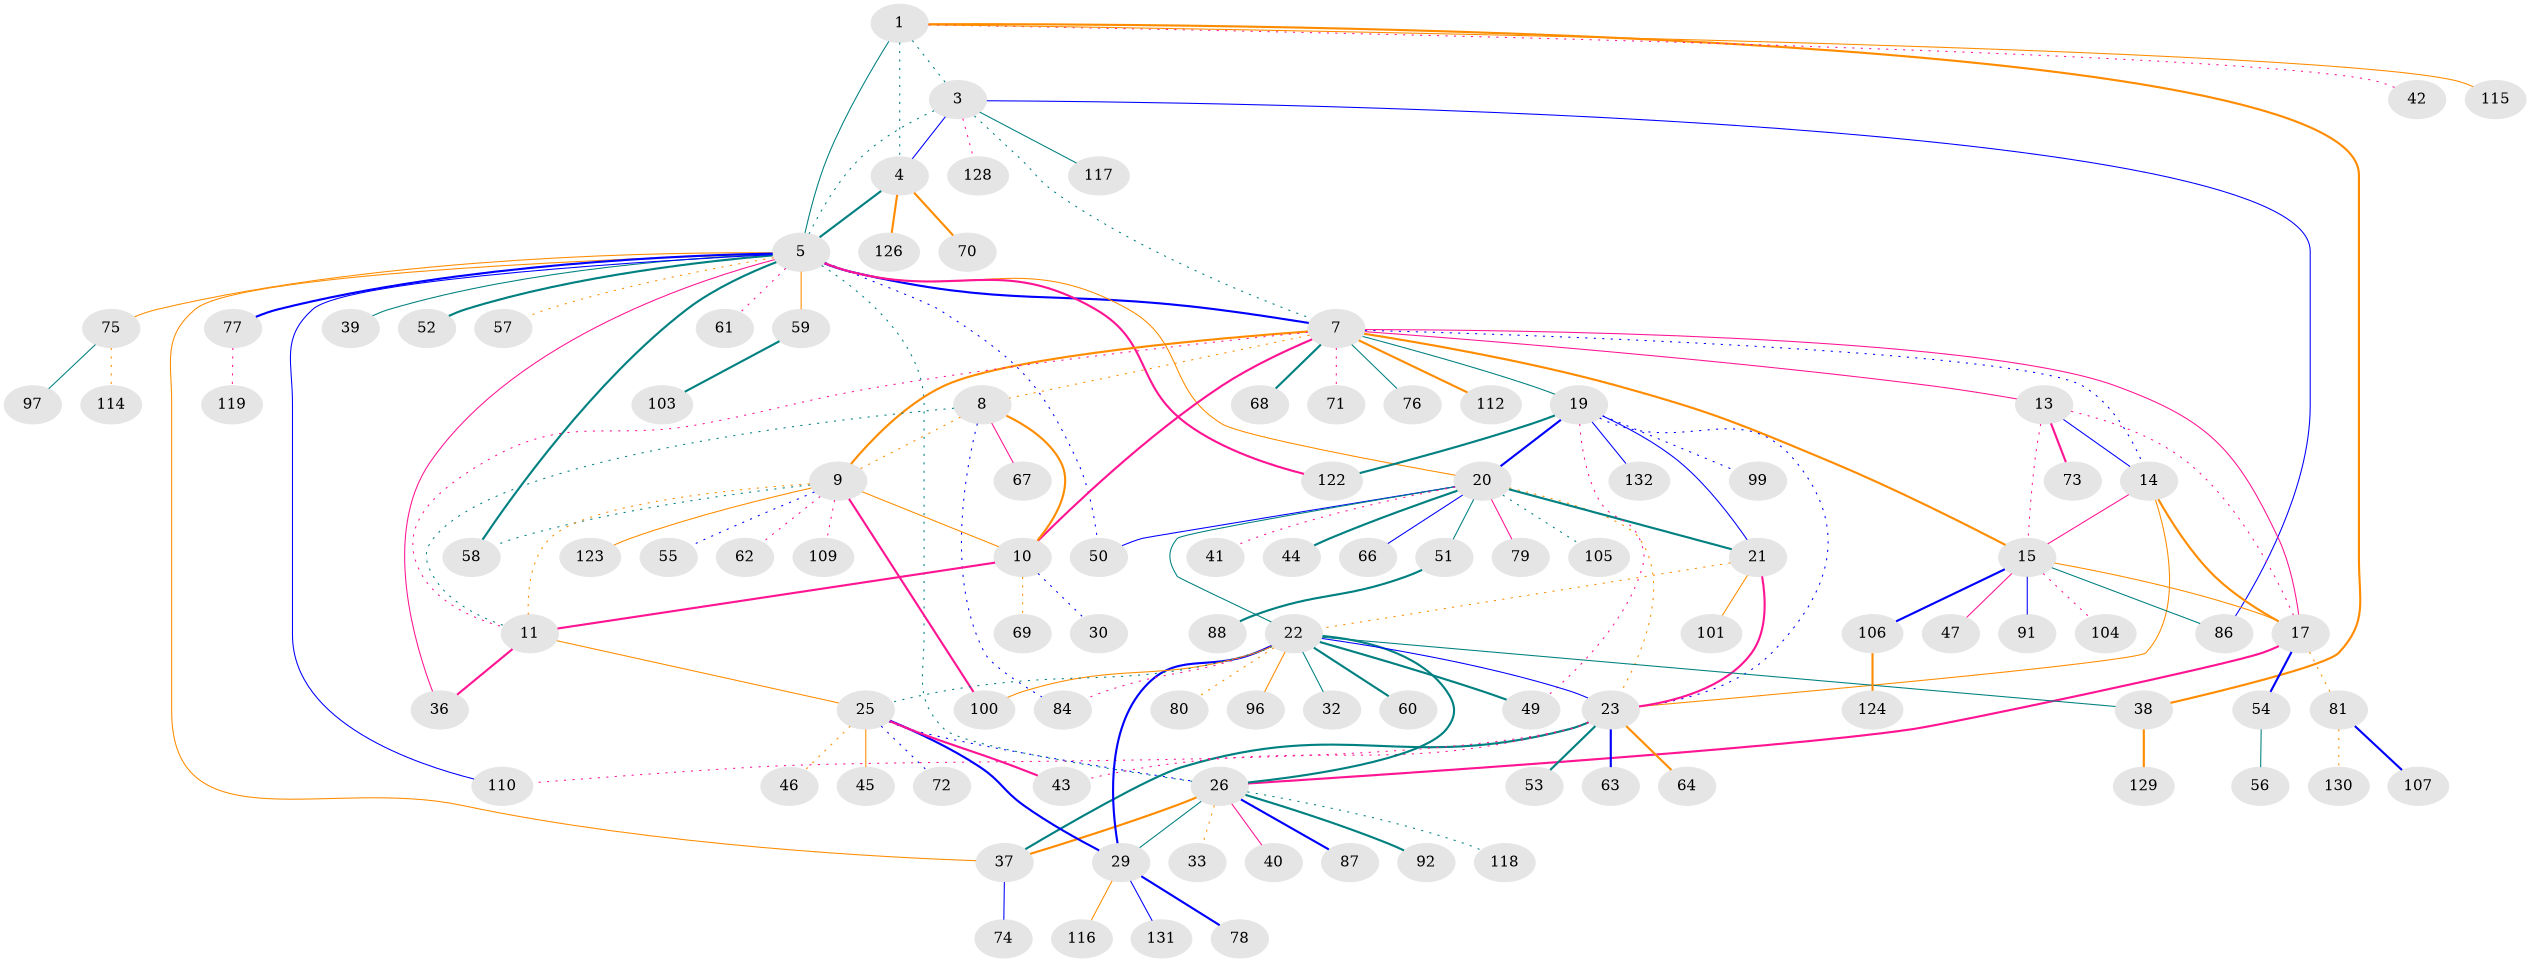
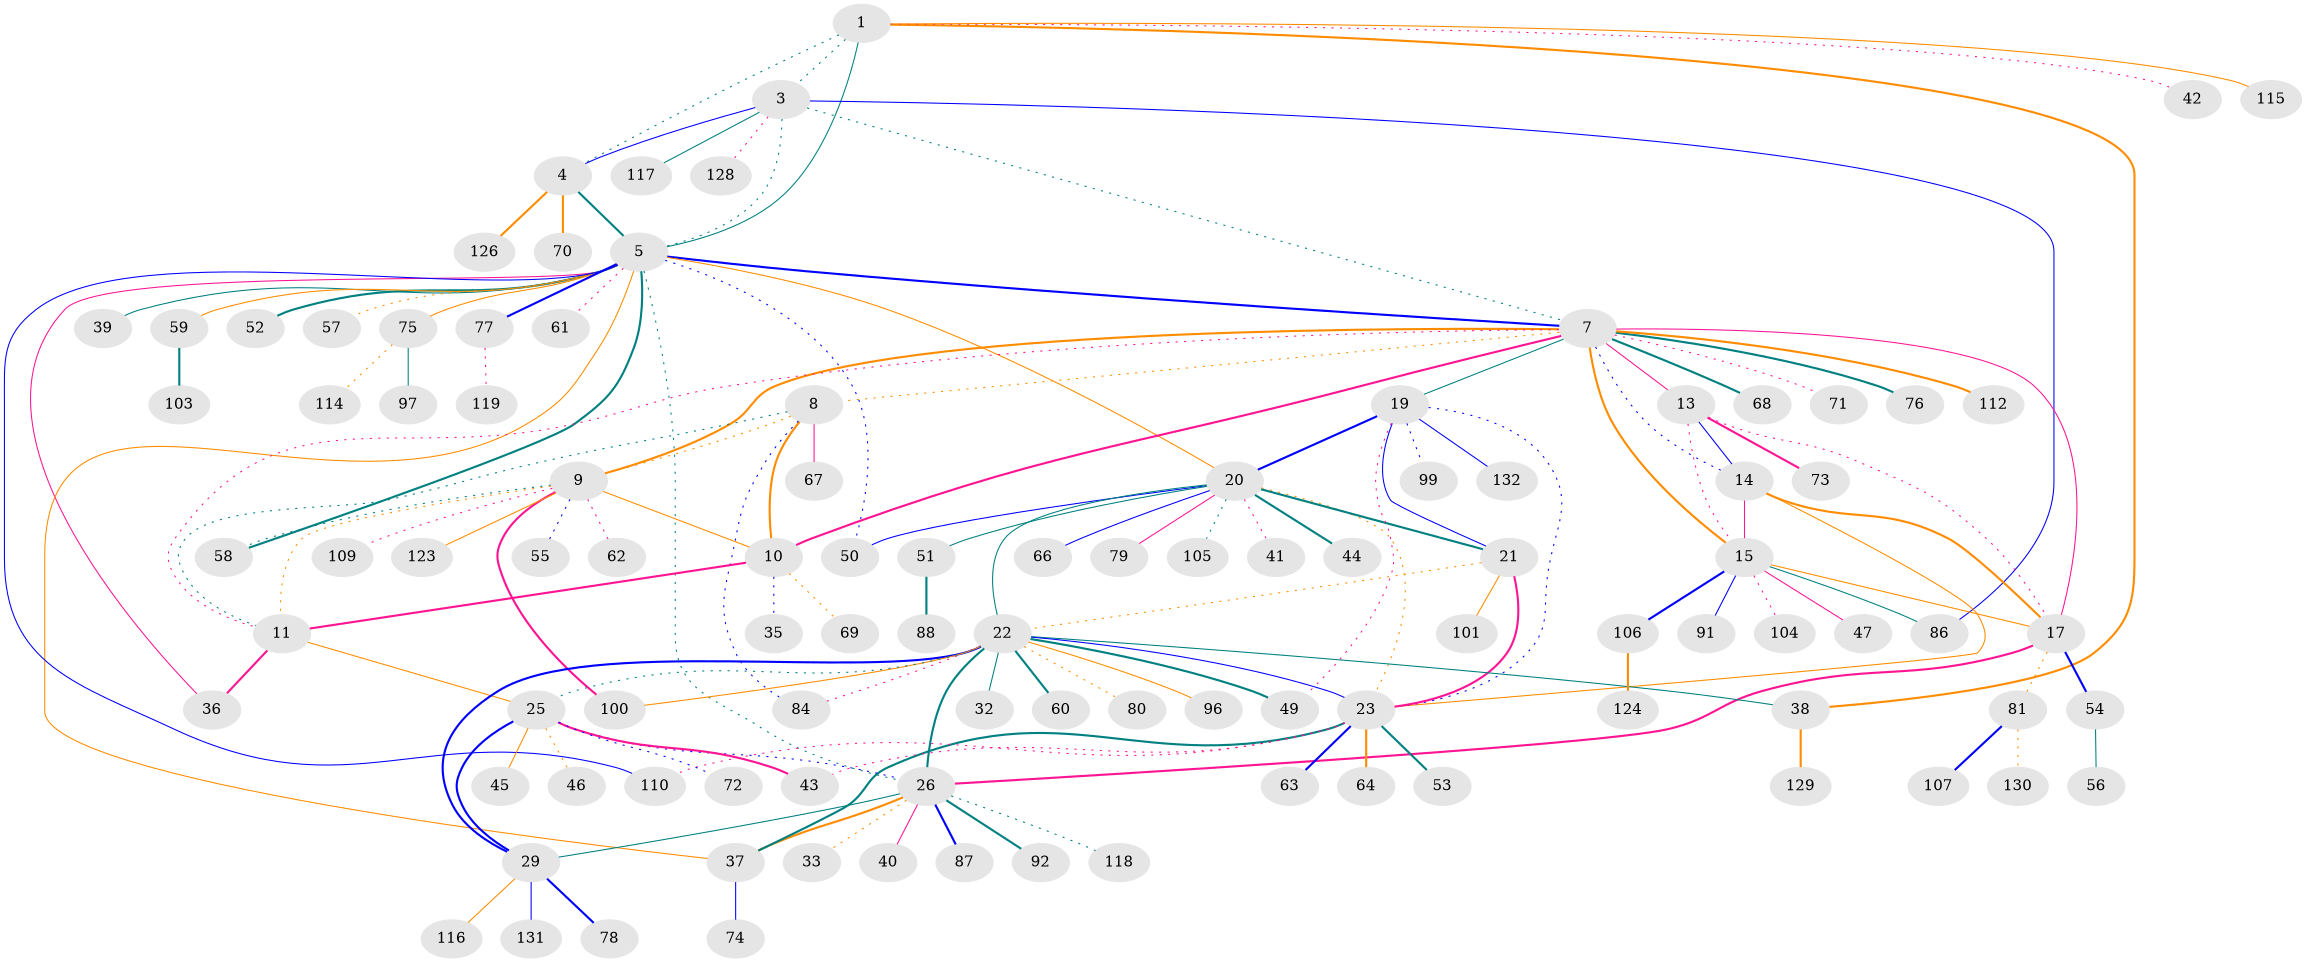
(1374, 367) -> (1756, 355)
(1332, 481) -> none
(1099, 634) -> (774, 634)
